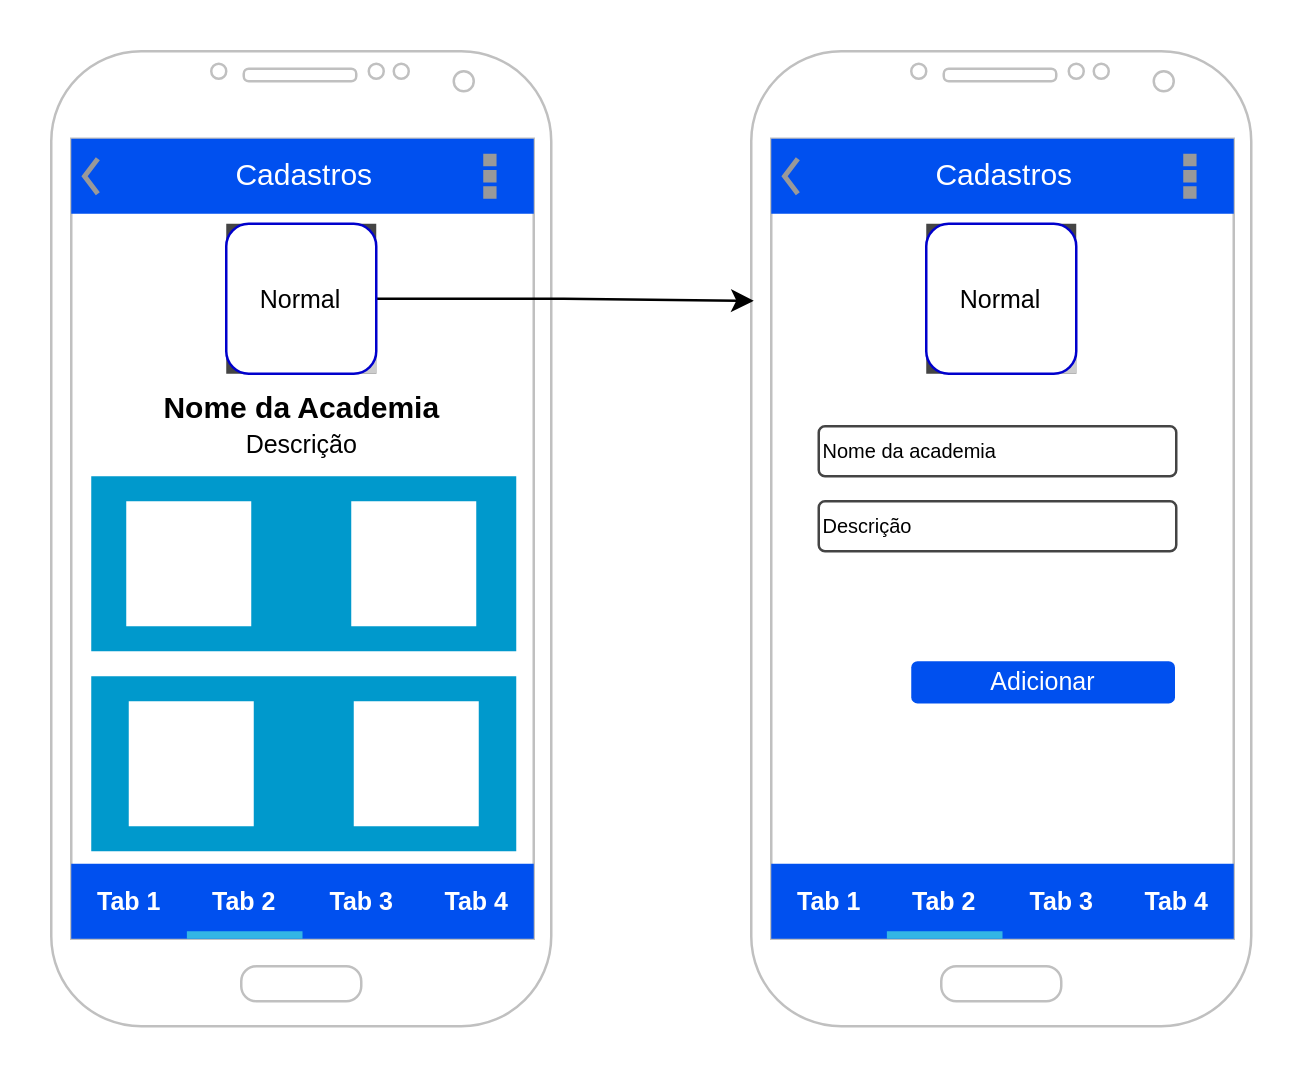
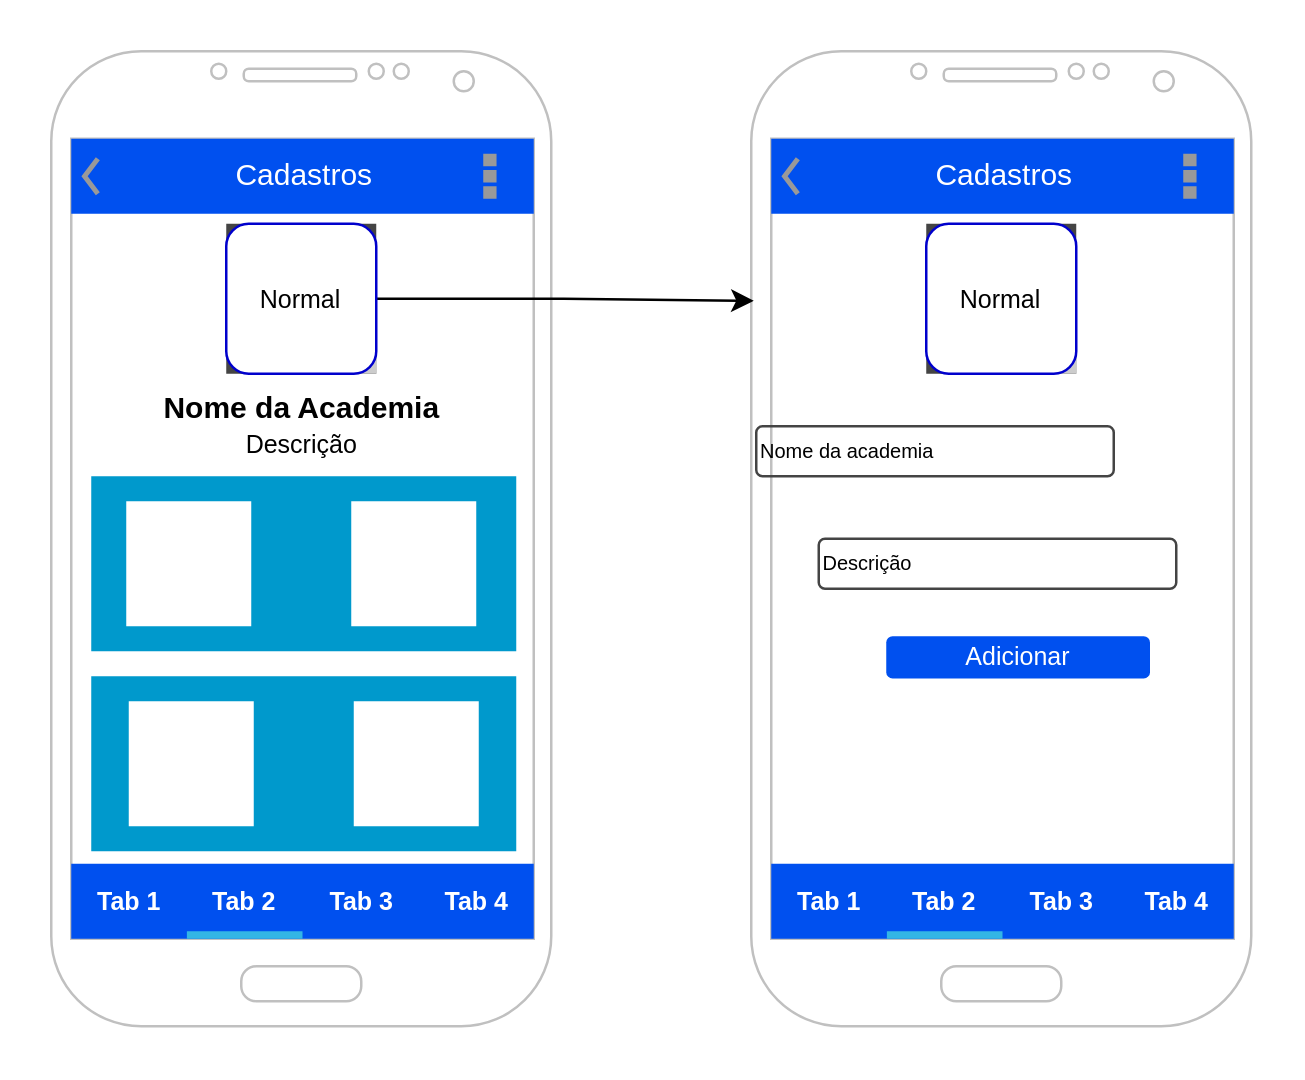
(998, 451) -> (935, 451)
(998, 526) -> (998, 564)
(1043, 682) -> (1018, 657)
